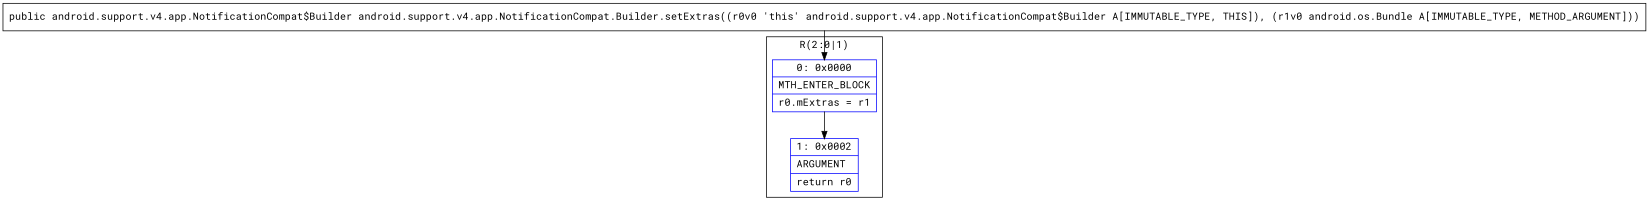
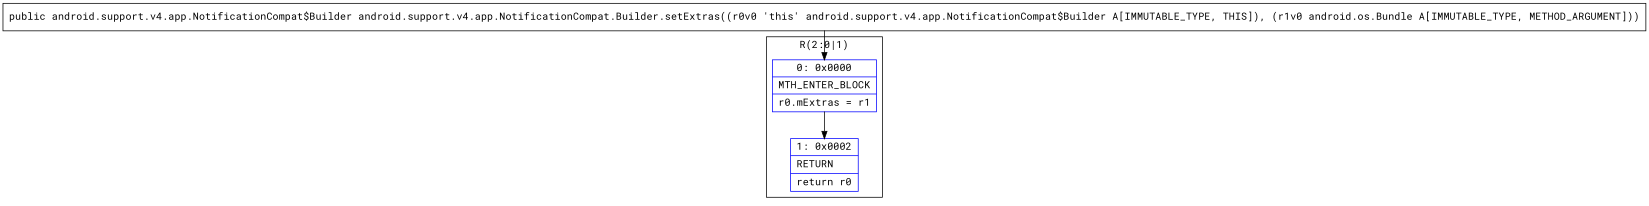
(821, 164) -> (815, 164)
